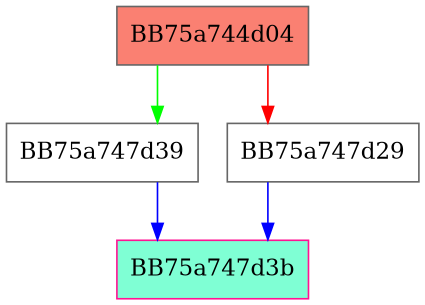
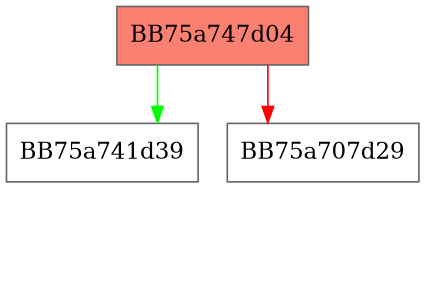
(213, 36) -> (213, 36)
(102, 153) -> (102, 153)
(323, 153) -> (323, 153)
(213, 270) -> none
